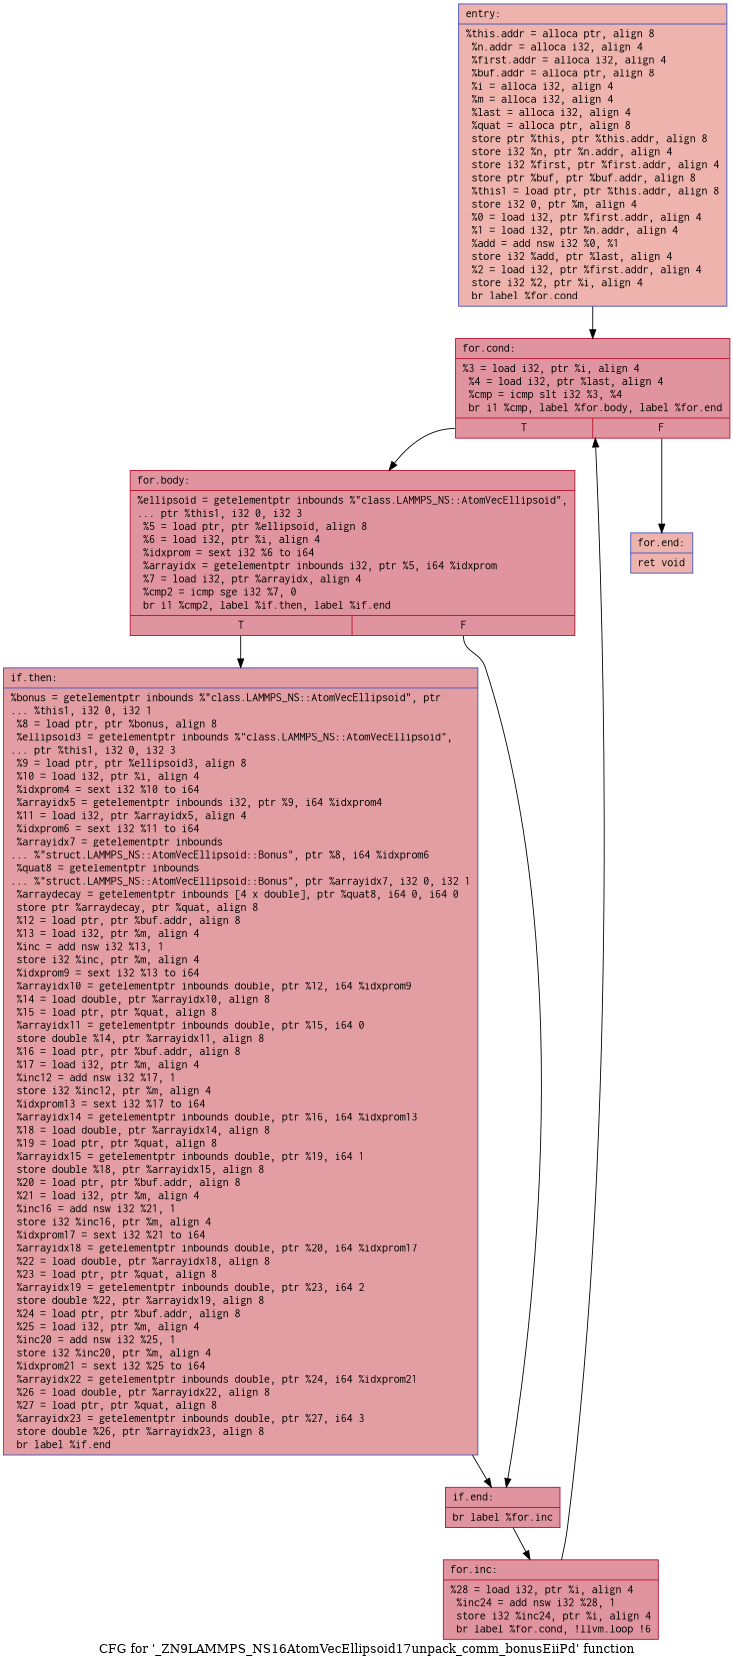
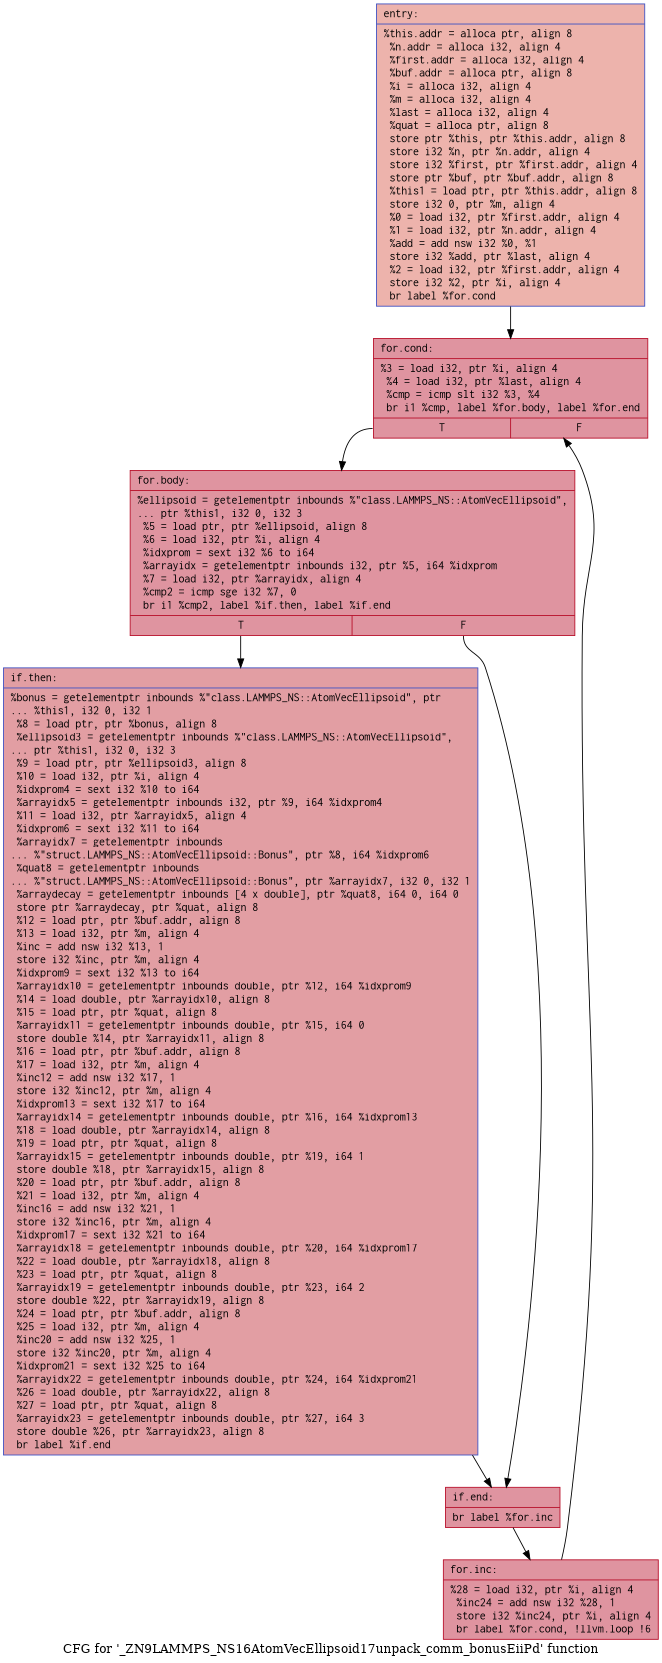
(662, 553) -> none
